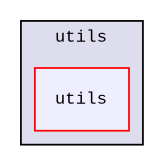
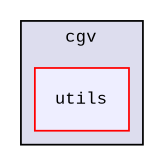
(82, 37) -> (82, 37)
